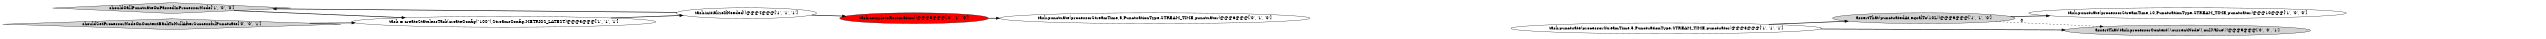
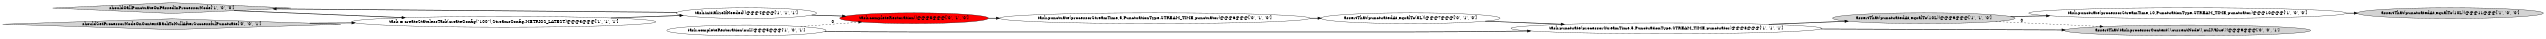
none -> (2450, 13)
none -> (1411, 18)
none -> (746, 30)
